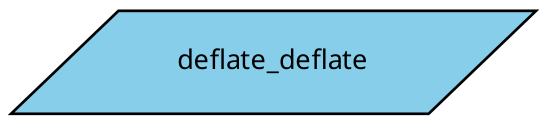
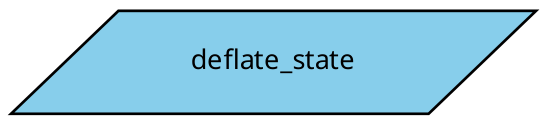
(274, 62) -> (274, 62)
